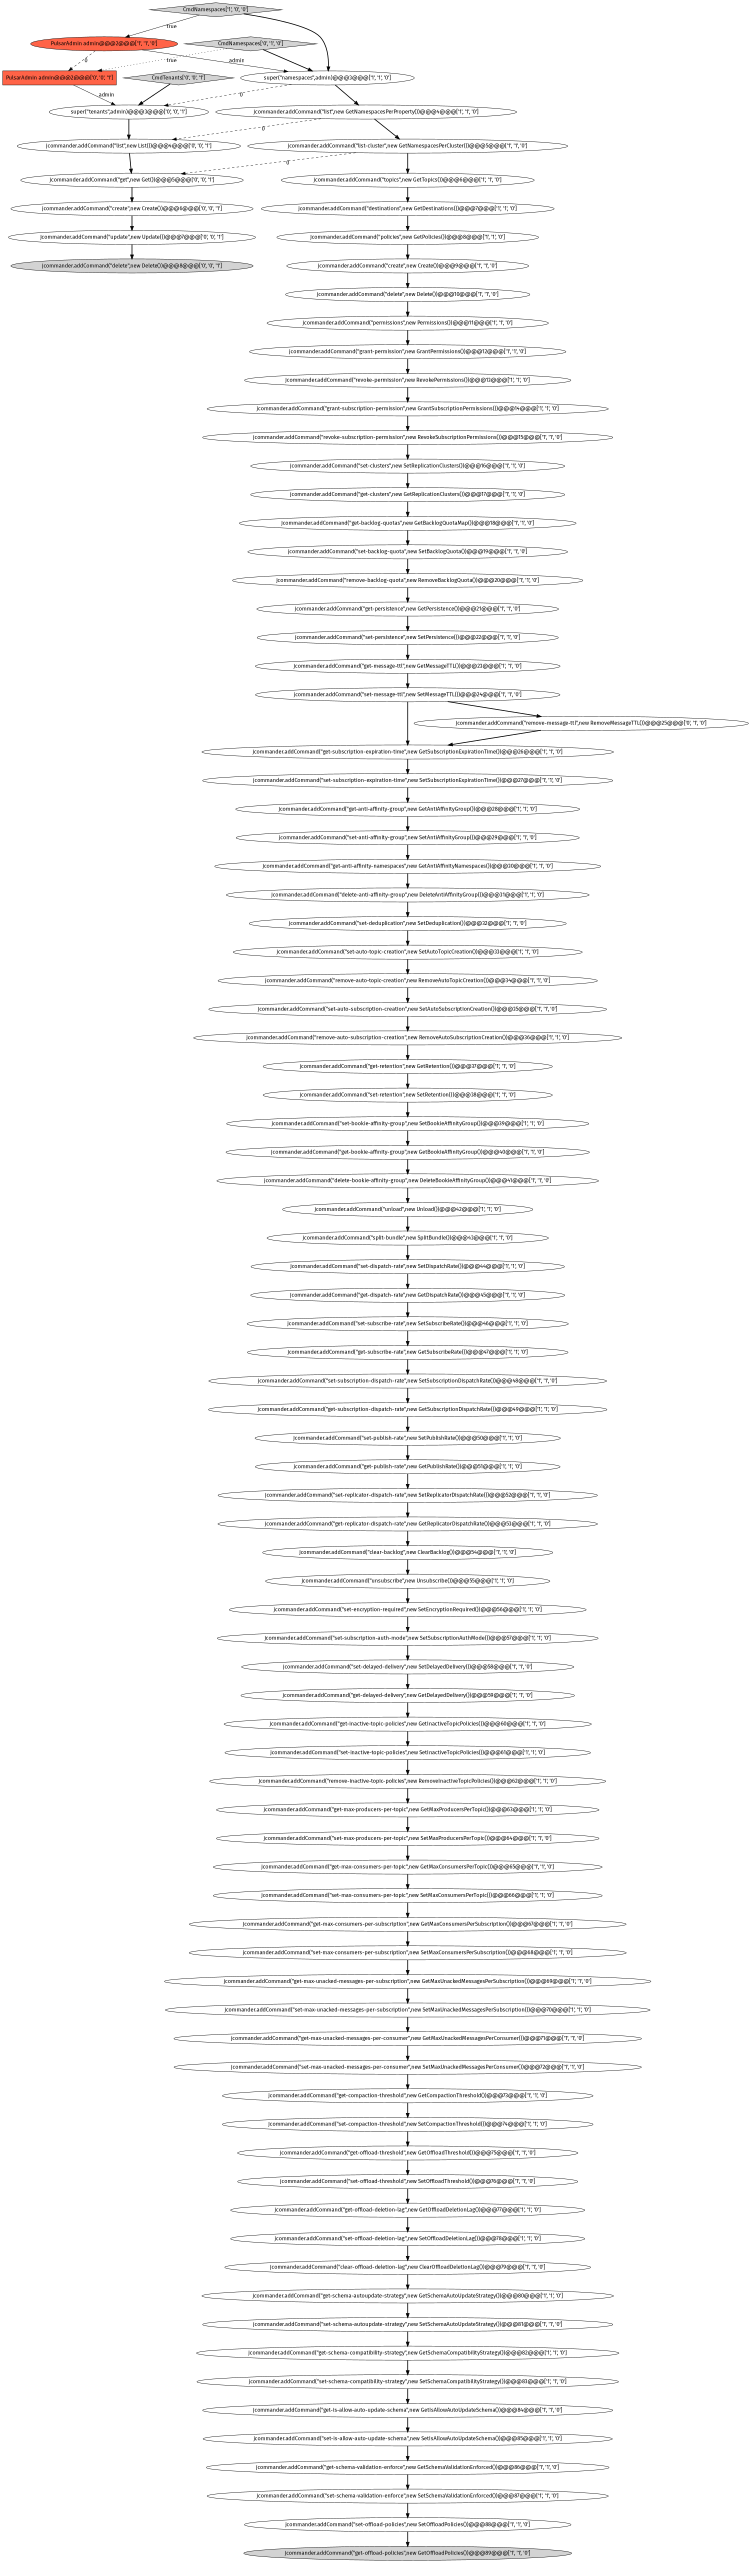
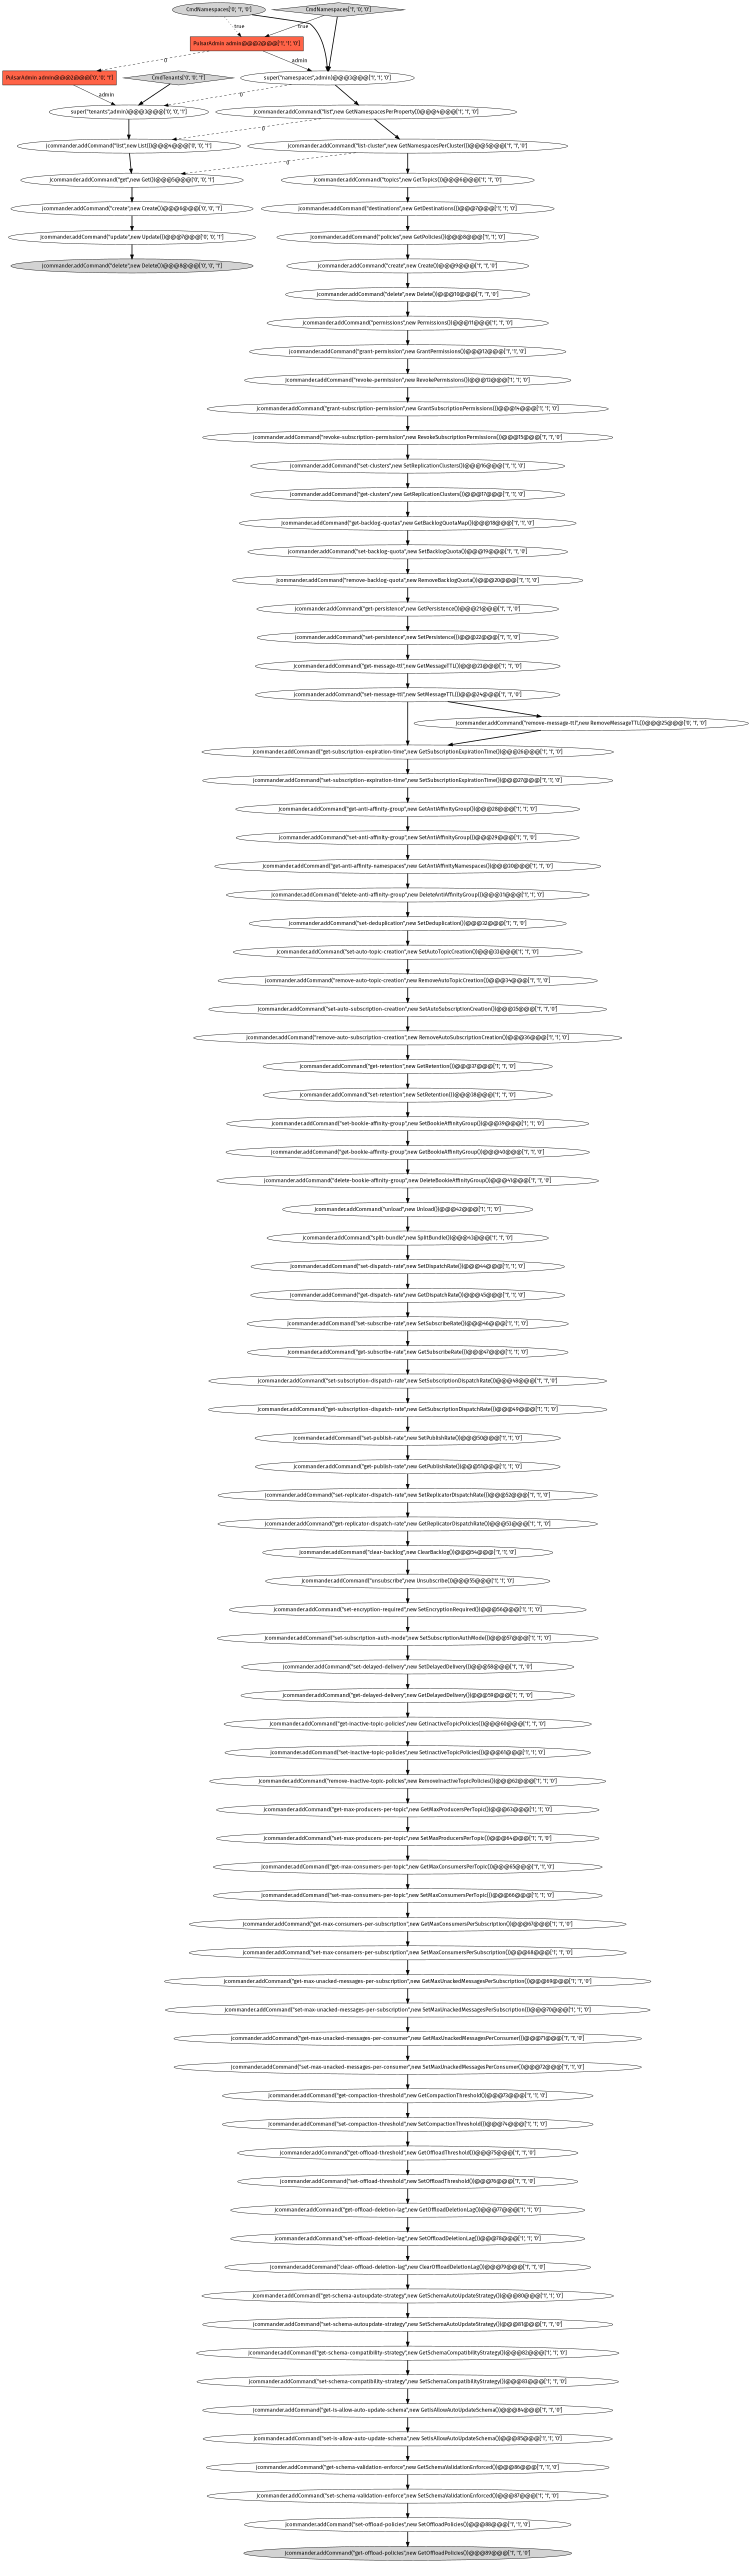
(104, 44) -> (247, 44)
(251, 44) -> (219, 10)
(164, 59) -> (232, 25)
